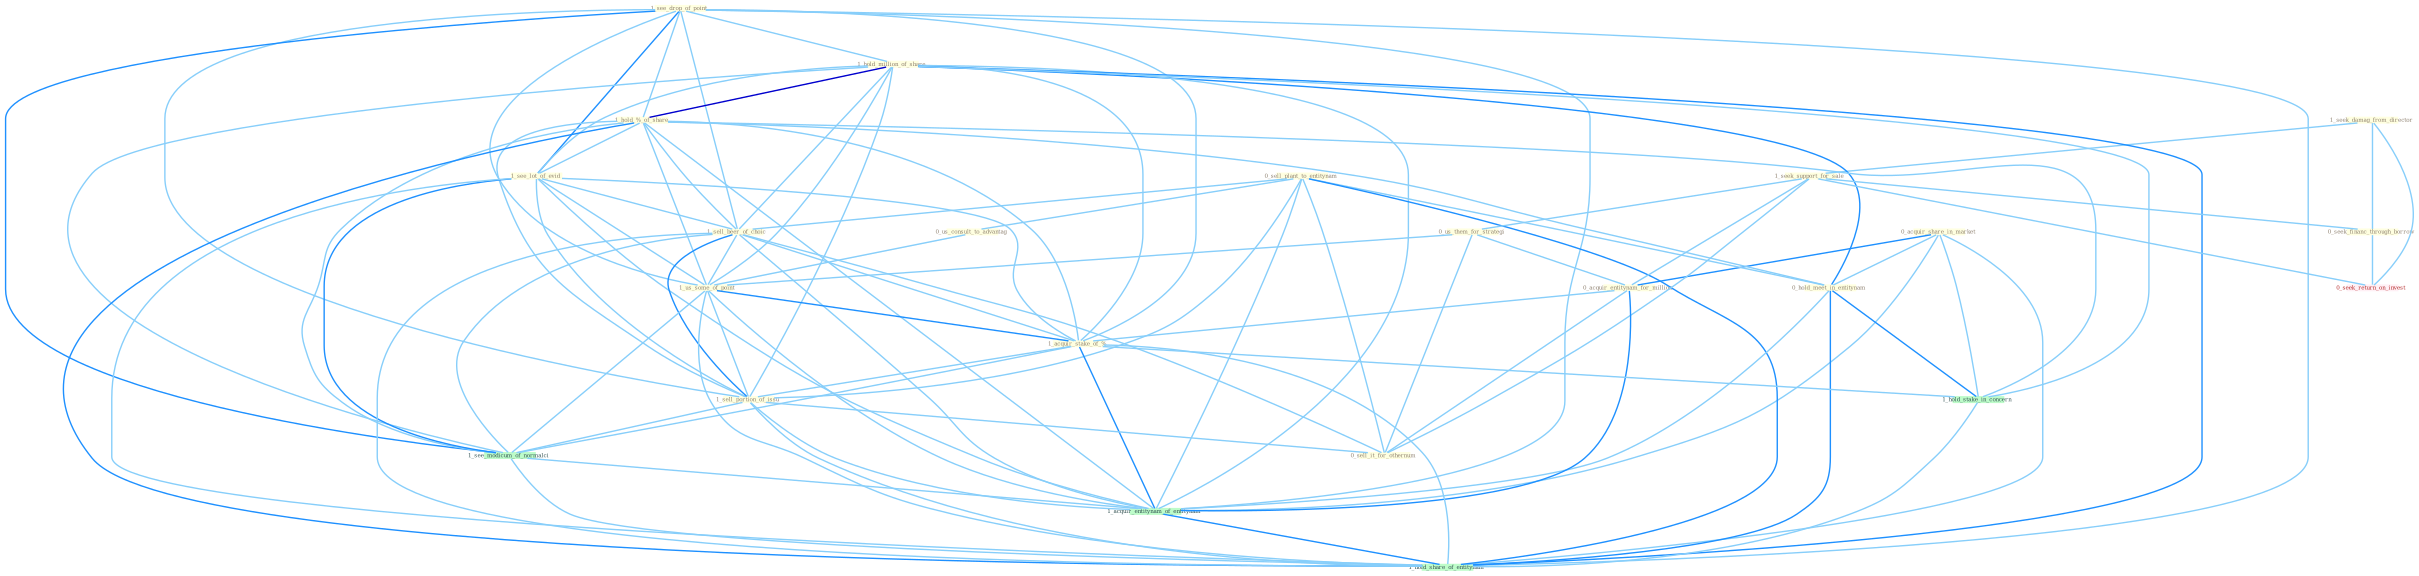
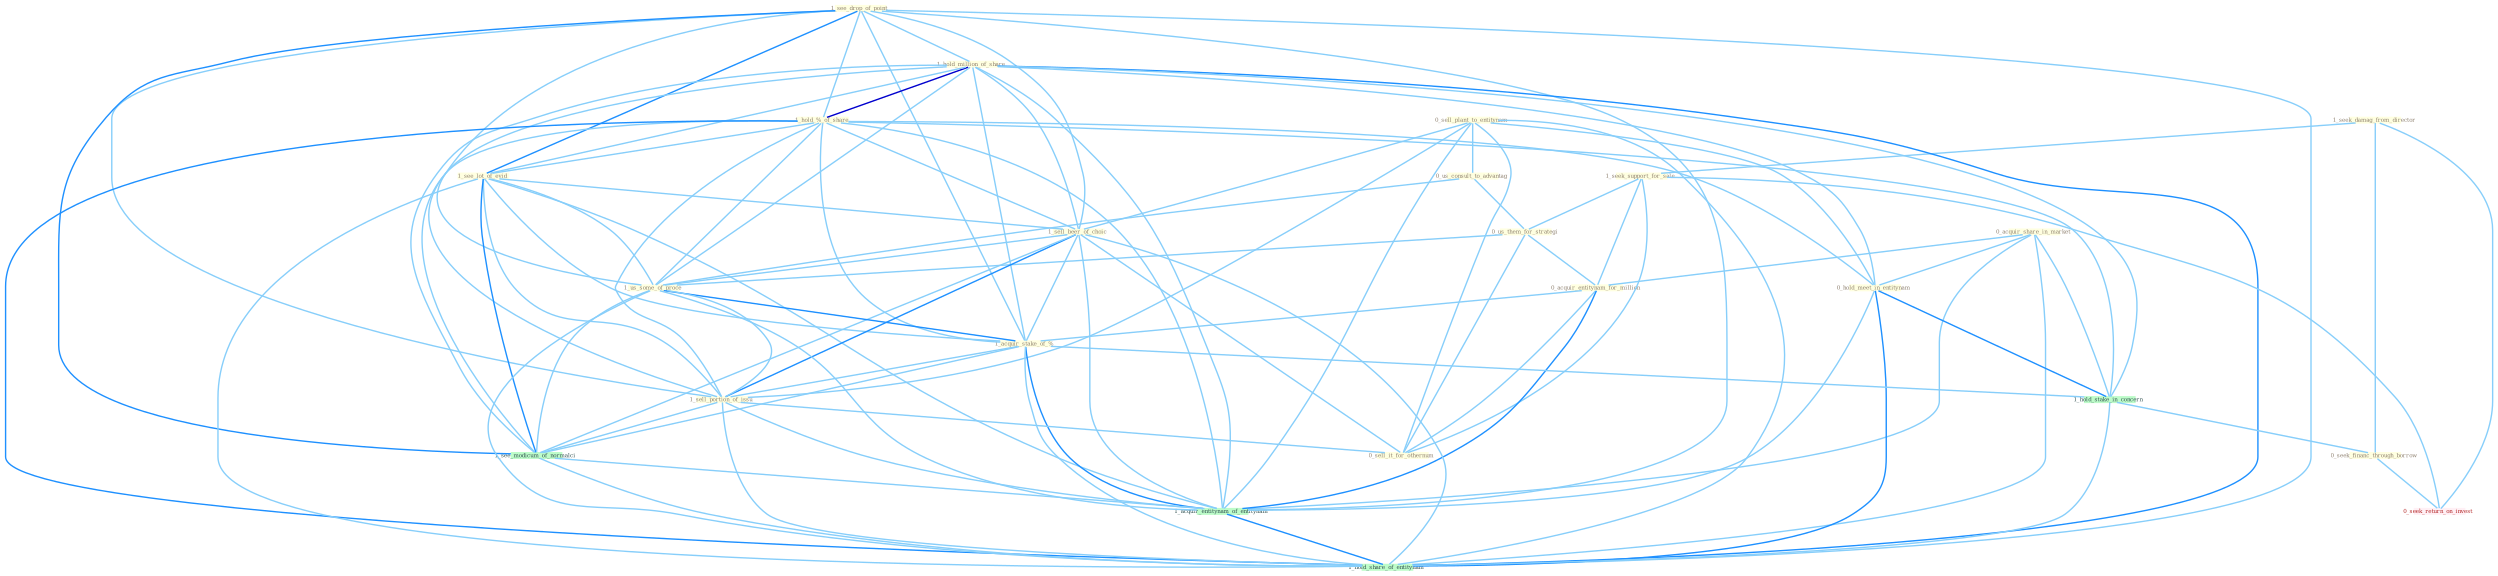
(1474, 100) -> (1473, 103)
none -> (1493, 198)
(2078, 203) -> (2242, 428)
(1784, 260) -> (1816, 260)
(707, 288) -> (654, 288)
(1752, 336) -> (1779, 391)
